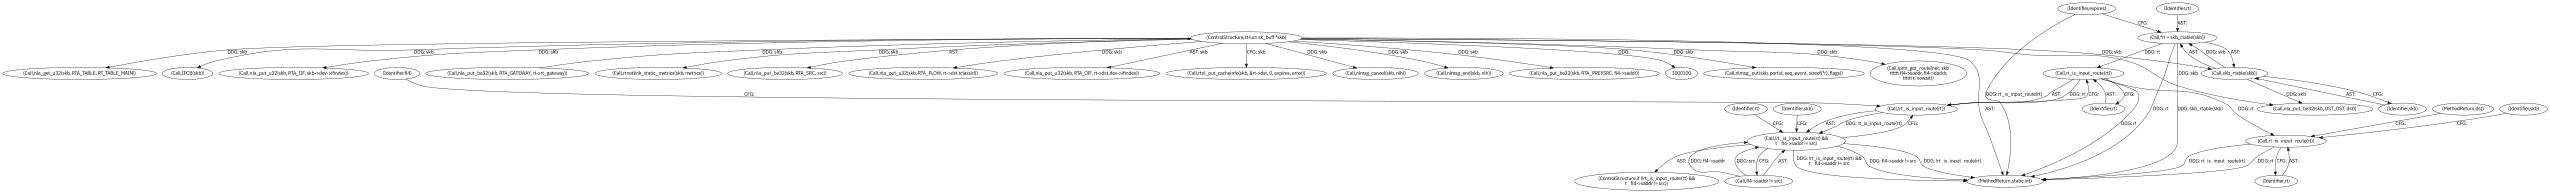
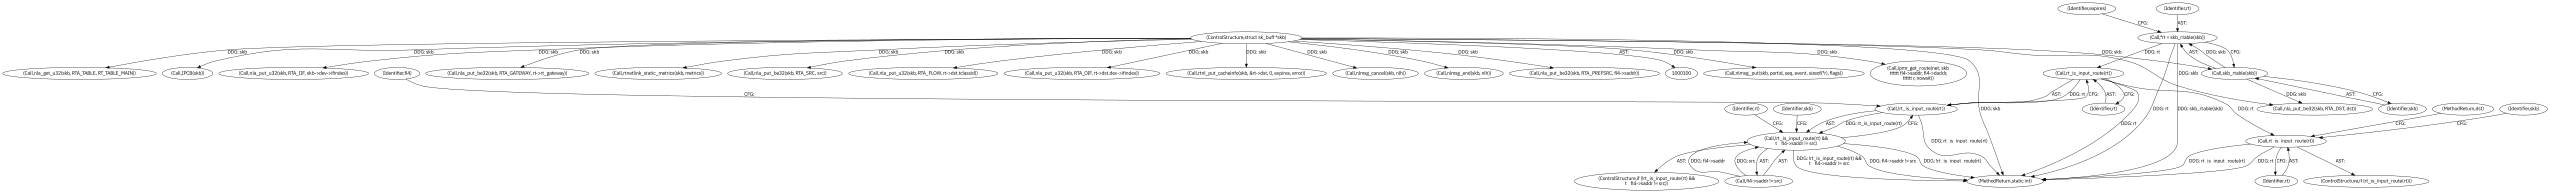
(863, 46) -> (856, 40)
(954, 52) -> (954, 52)
(1199, 52) -> (1199, 52)
(1256, 52) -> (1256, 52)
(1625, 52) -> (1625, 52)
(2236, 52) -> (2236, 52)
(1993, 80) -> (1948, 156)
(1991, 109) -> (1991, 109)
(2315, 109) -> (2315, 109)
(1765, 161) -> (1765, 161)
none -> (2366, 181)
